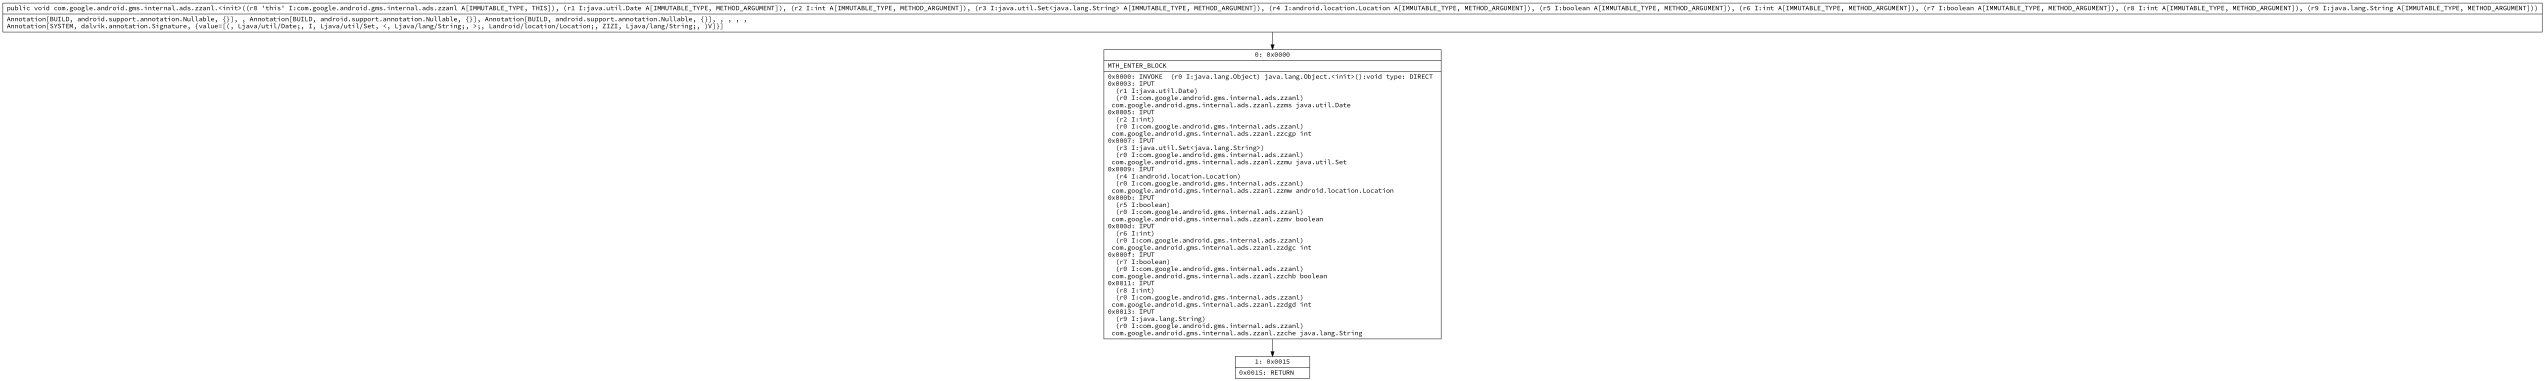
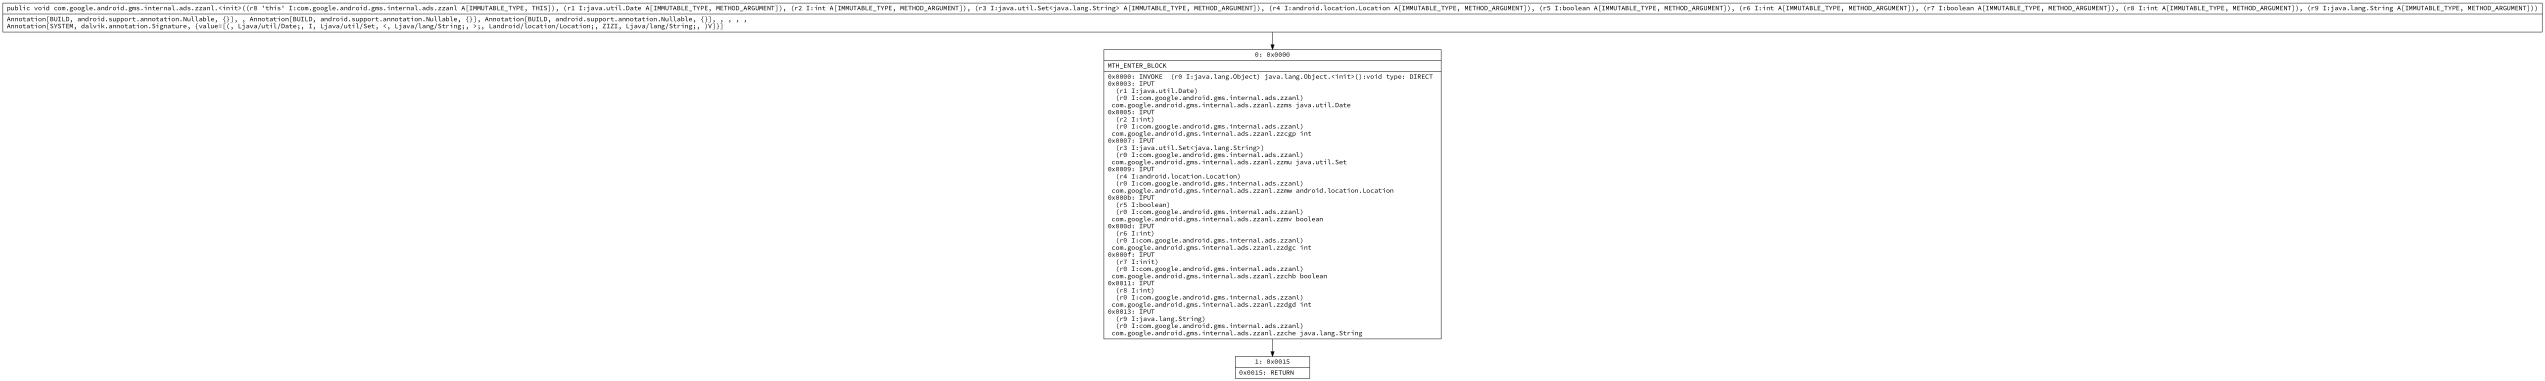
(1139, 262) -> (1133, 262)
